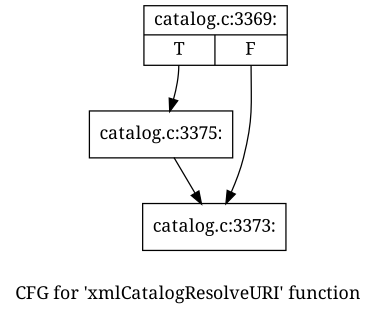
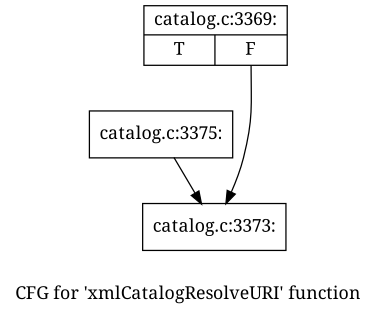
(177, 82) -> none
